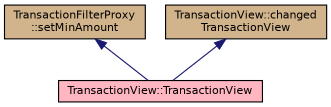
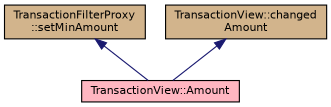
(246, 22) -> (246, 22)
(161, 91) -> (161, 91)
